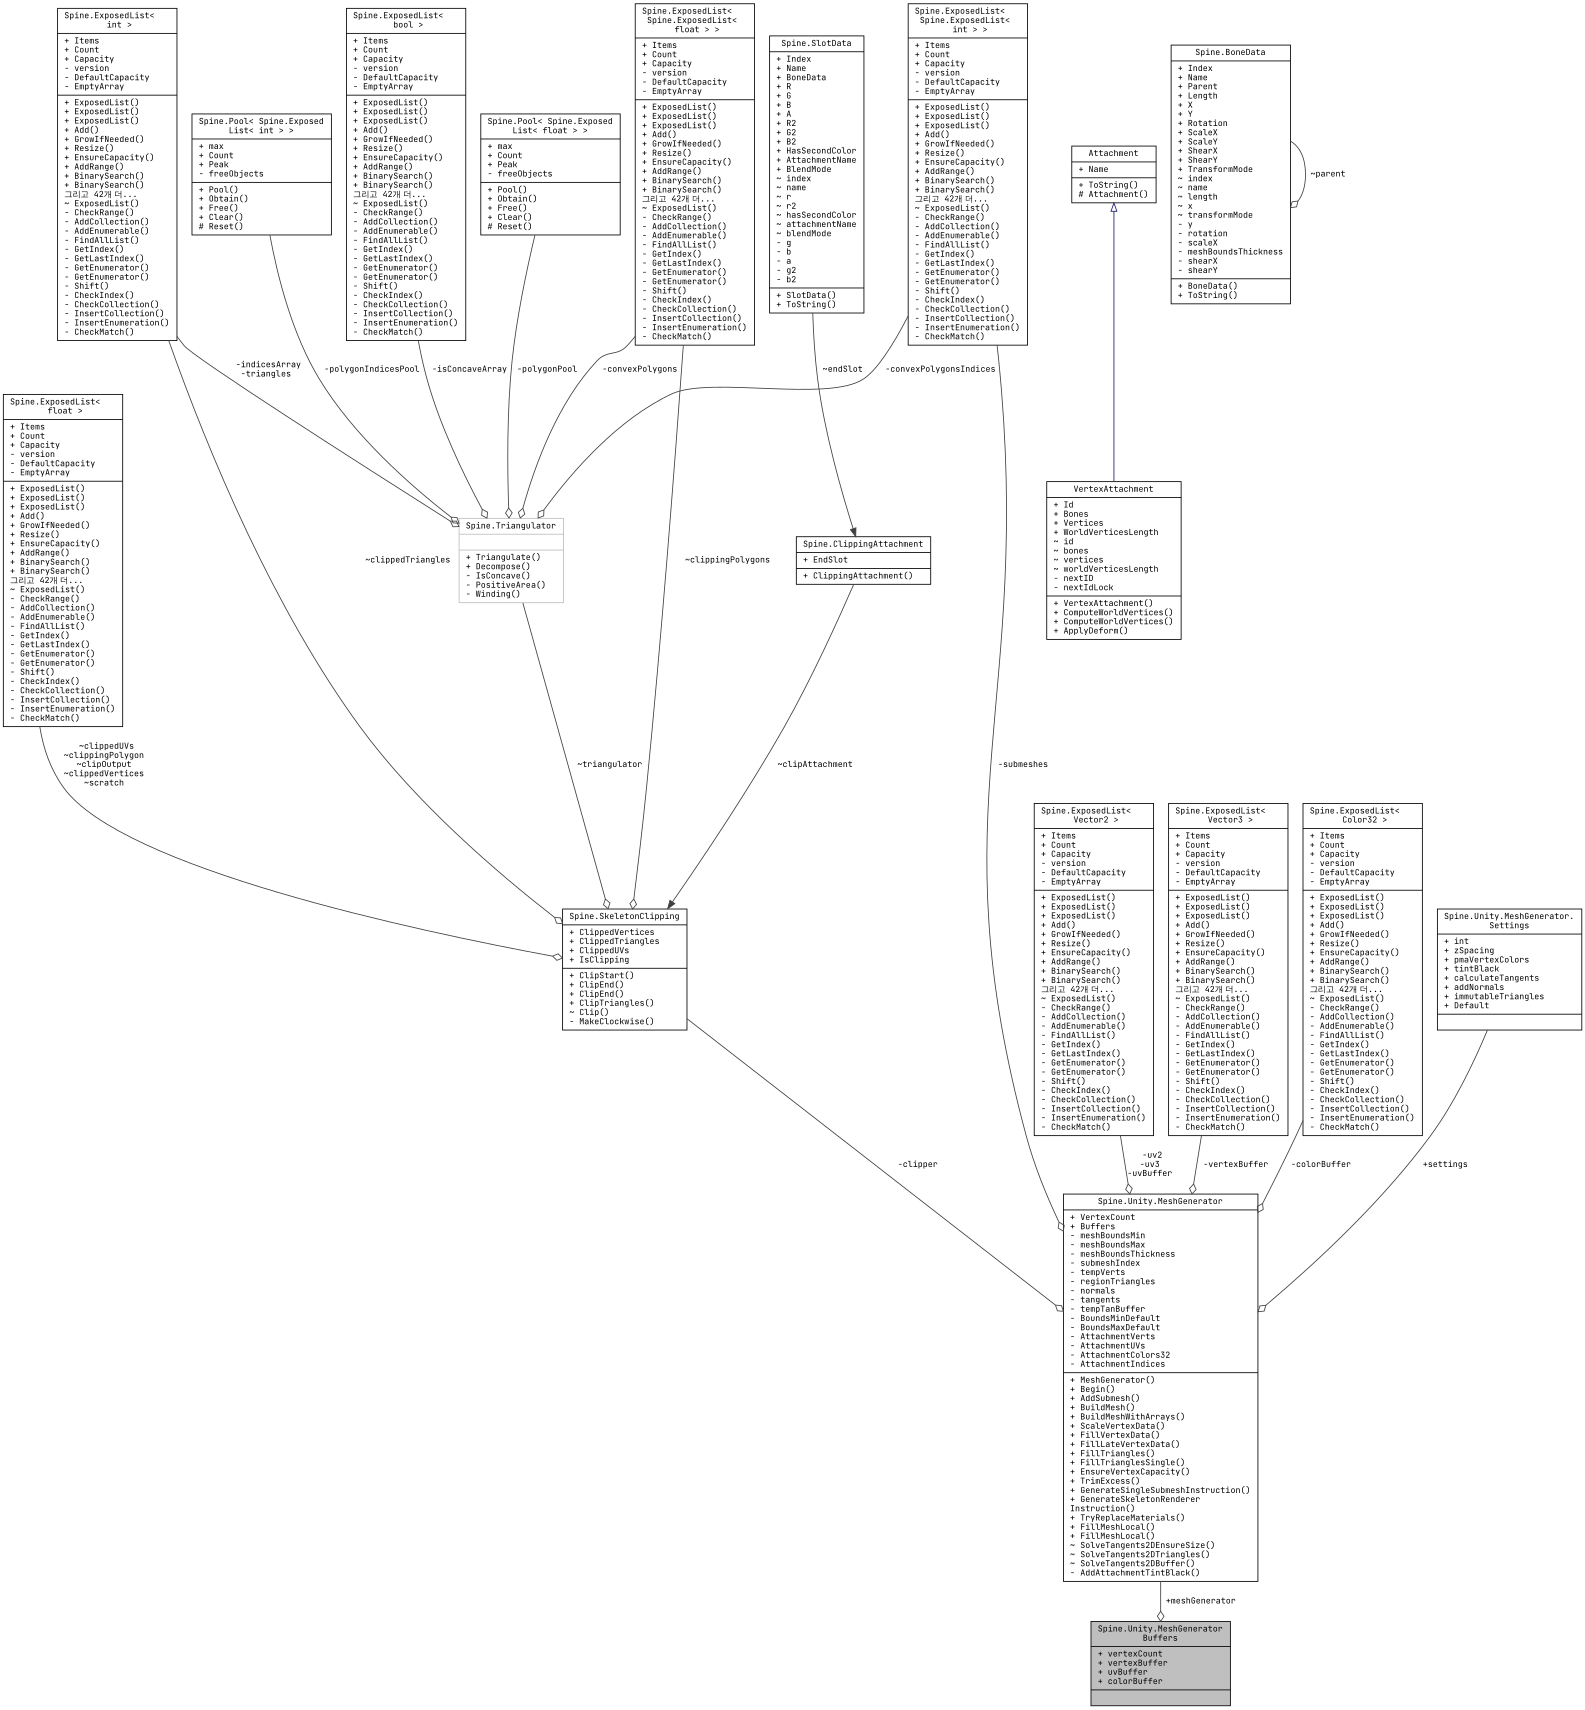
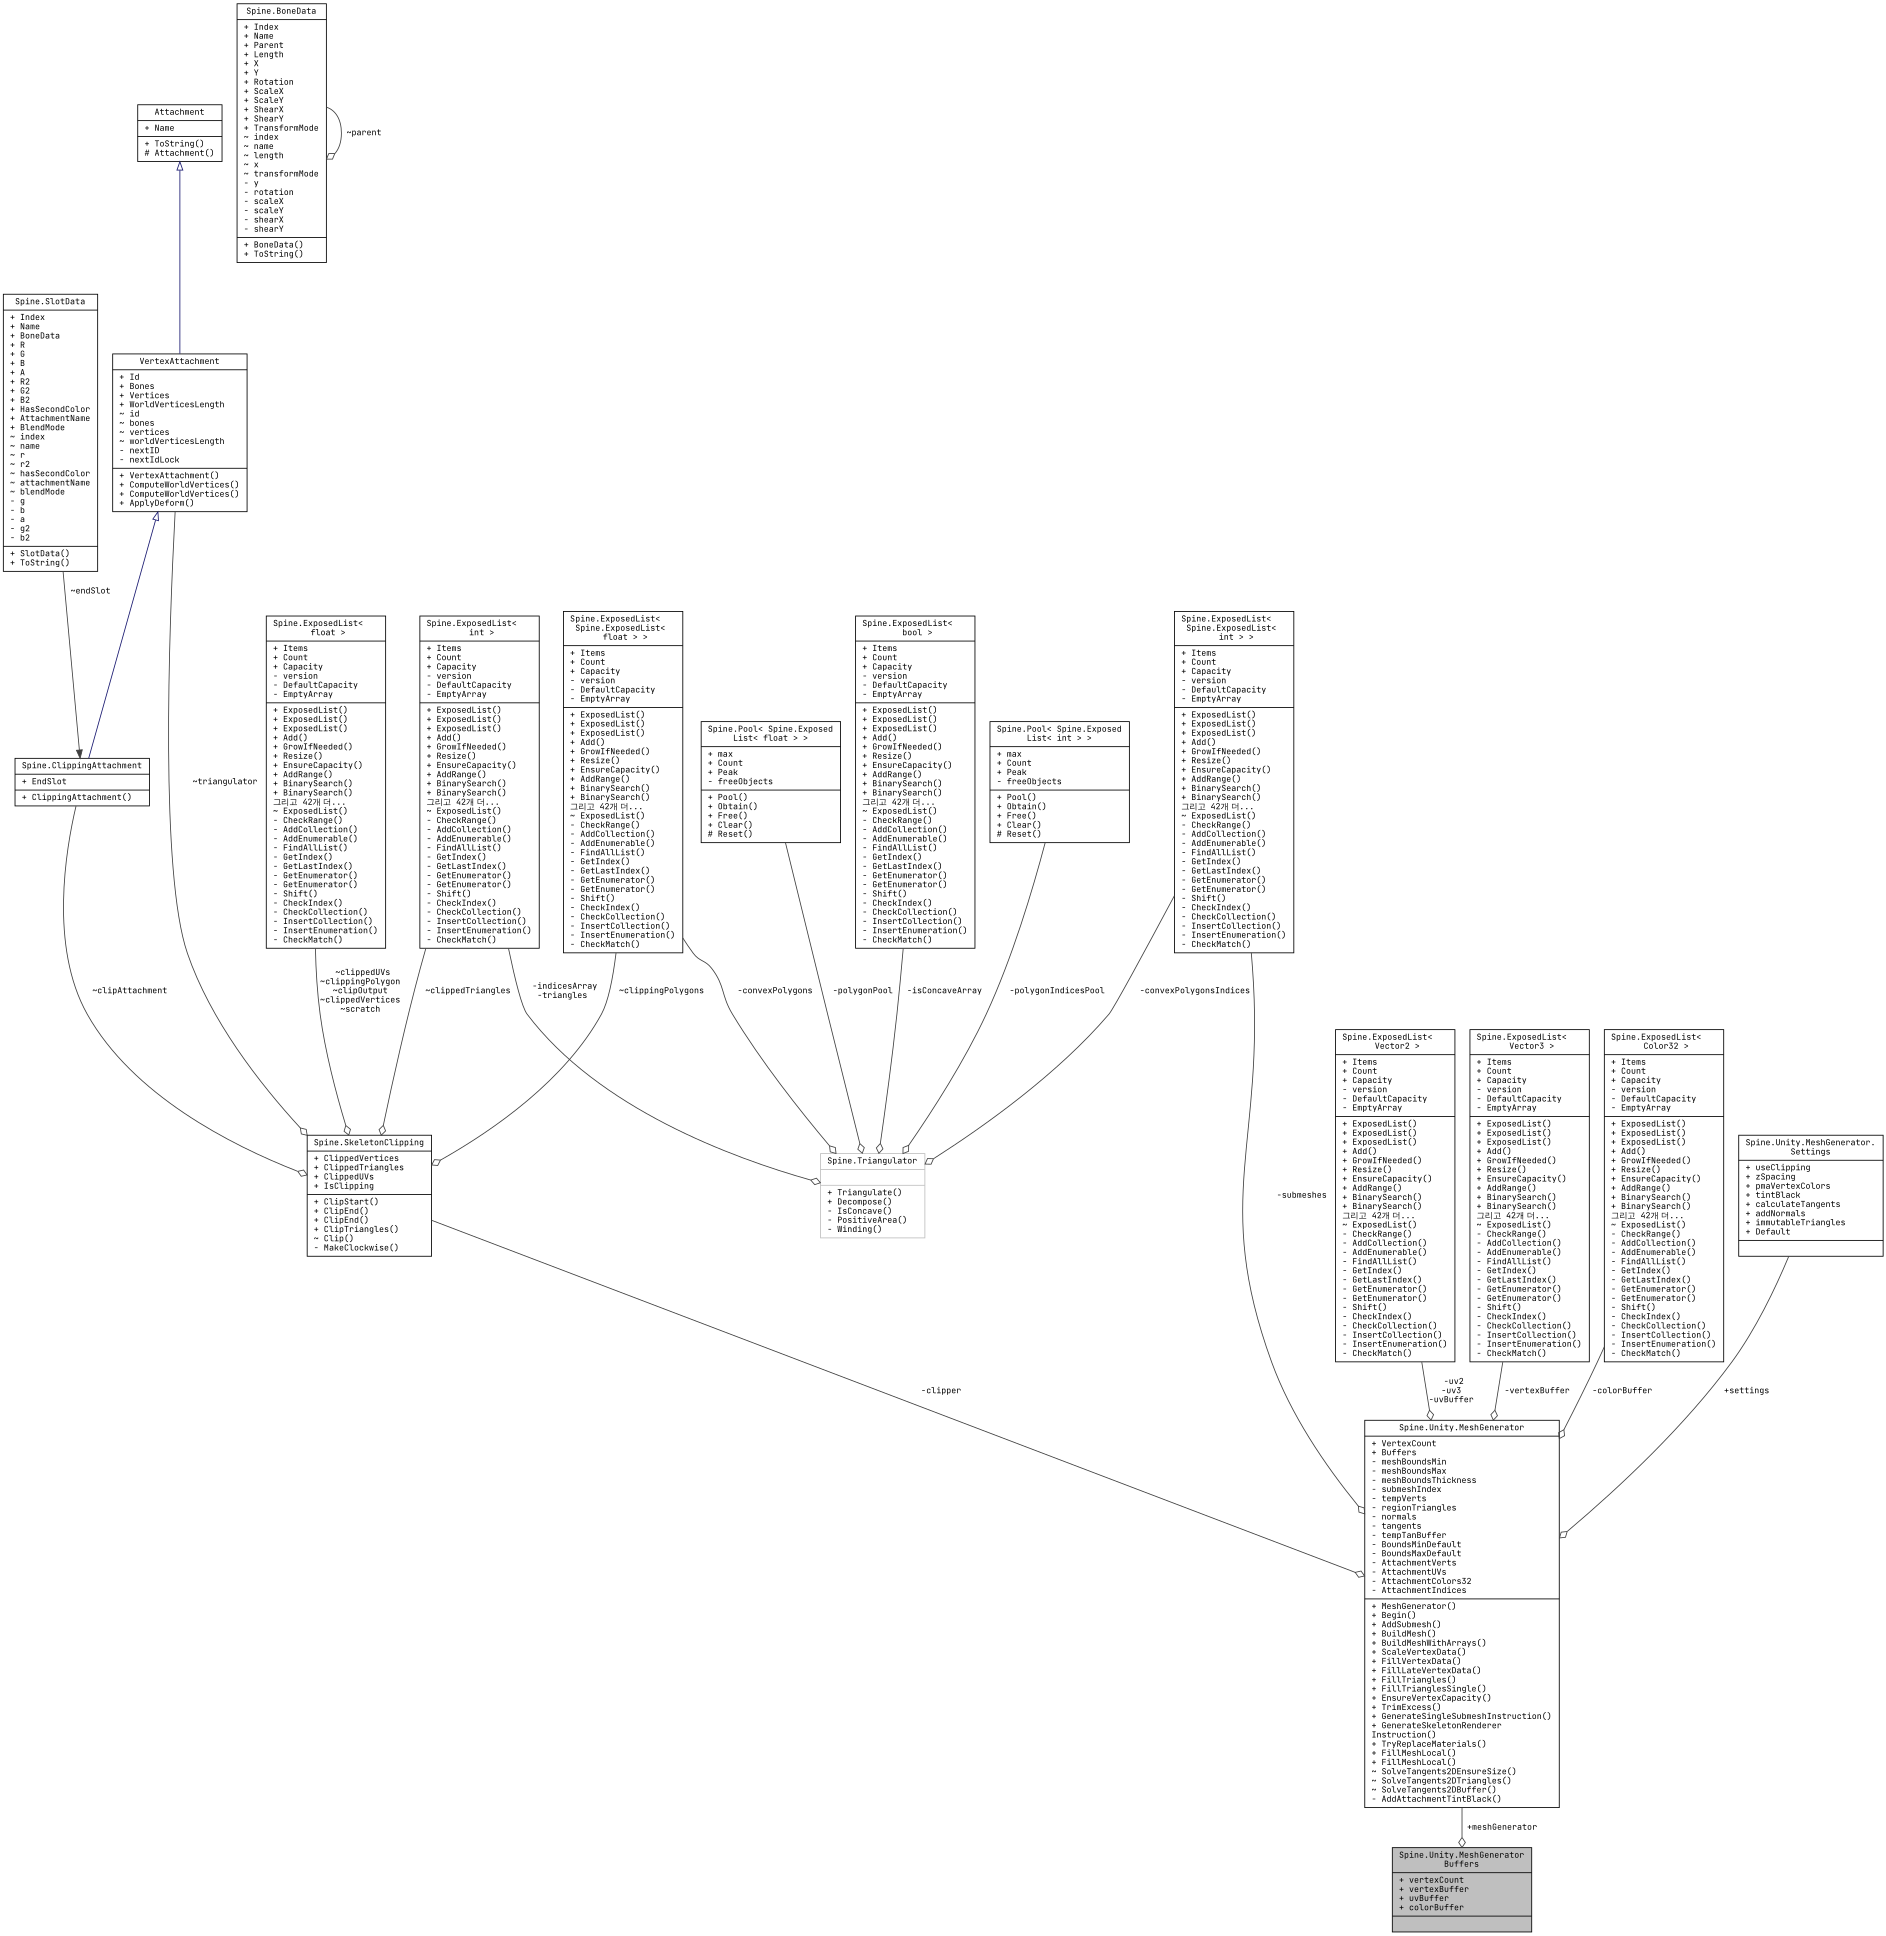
(1231, 252) -> (264, 211)
none -> (122, 639)
(772, 748) -> (102, 1037)
(564, 751) -> (171, 838)
(1457, 942) -> (1778, 1168)
